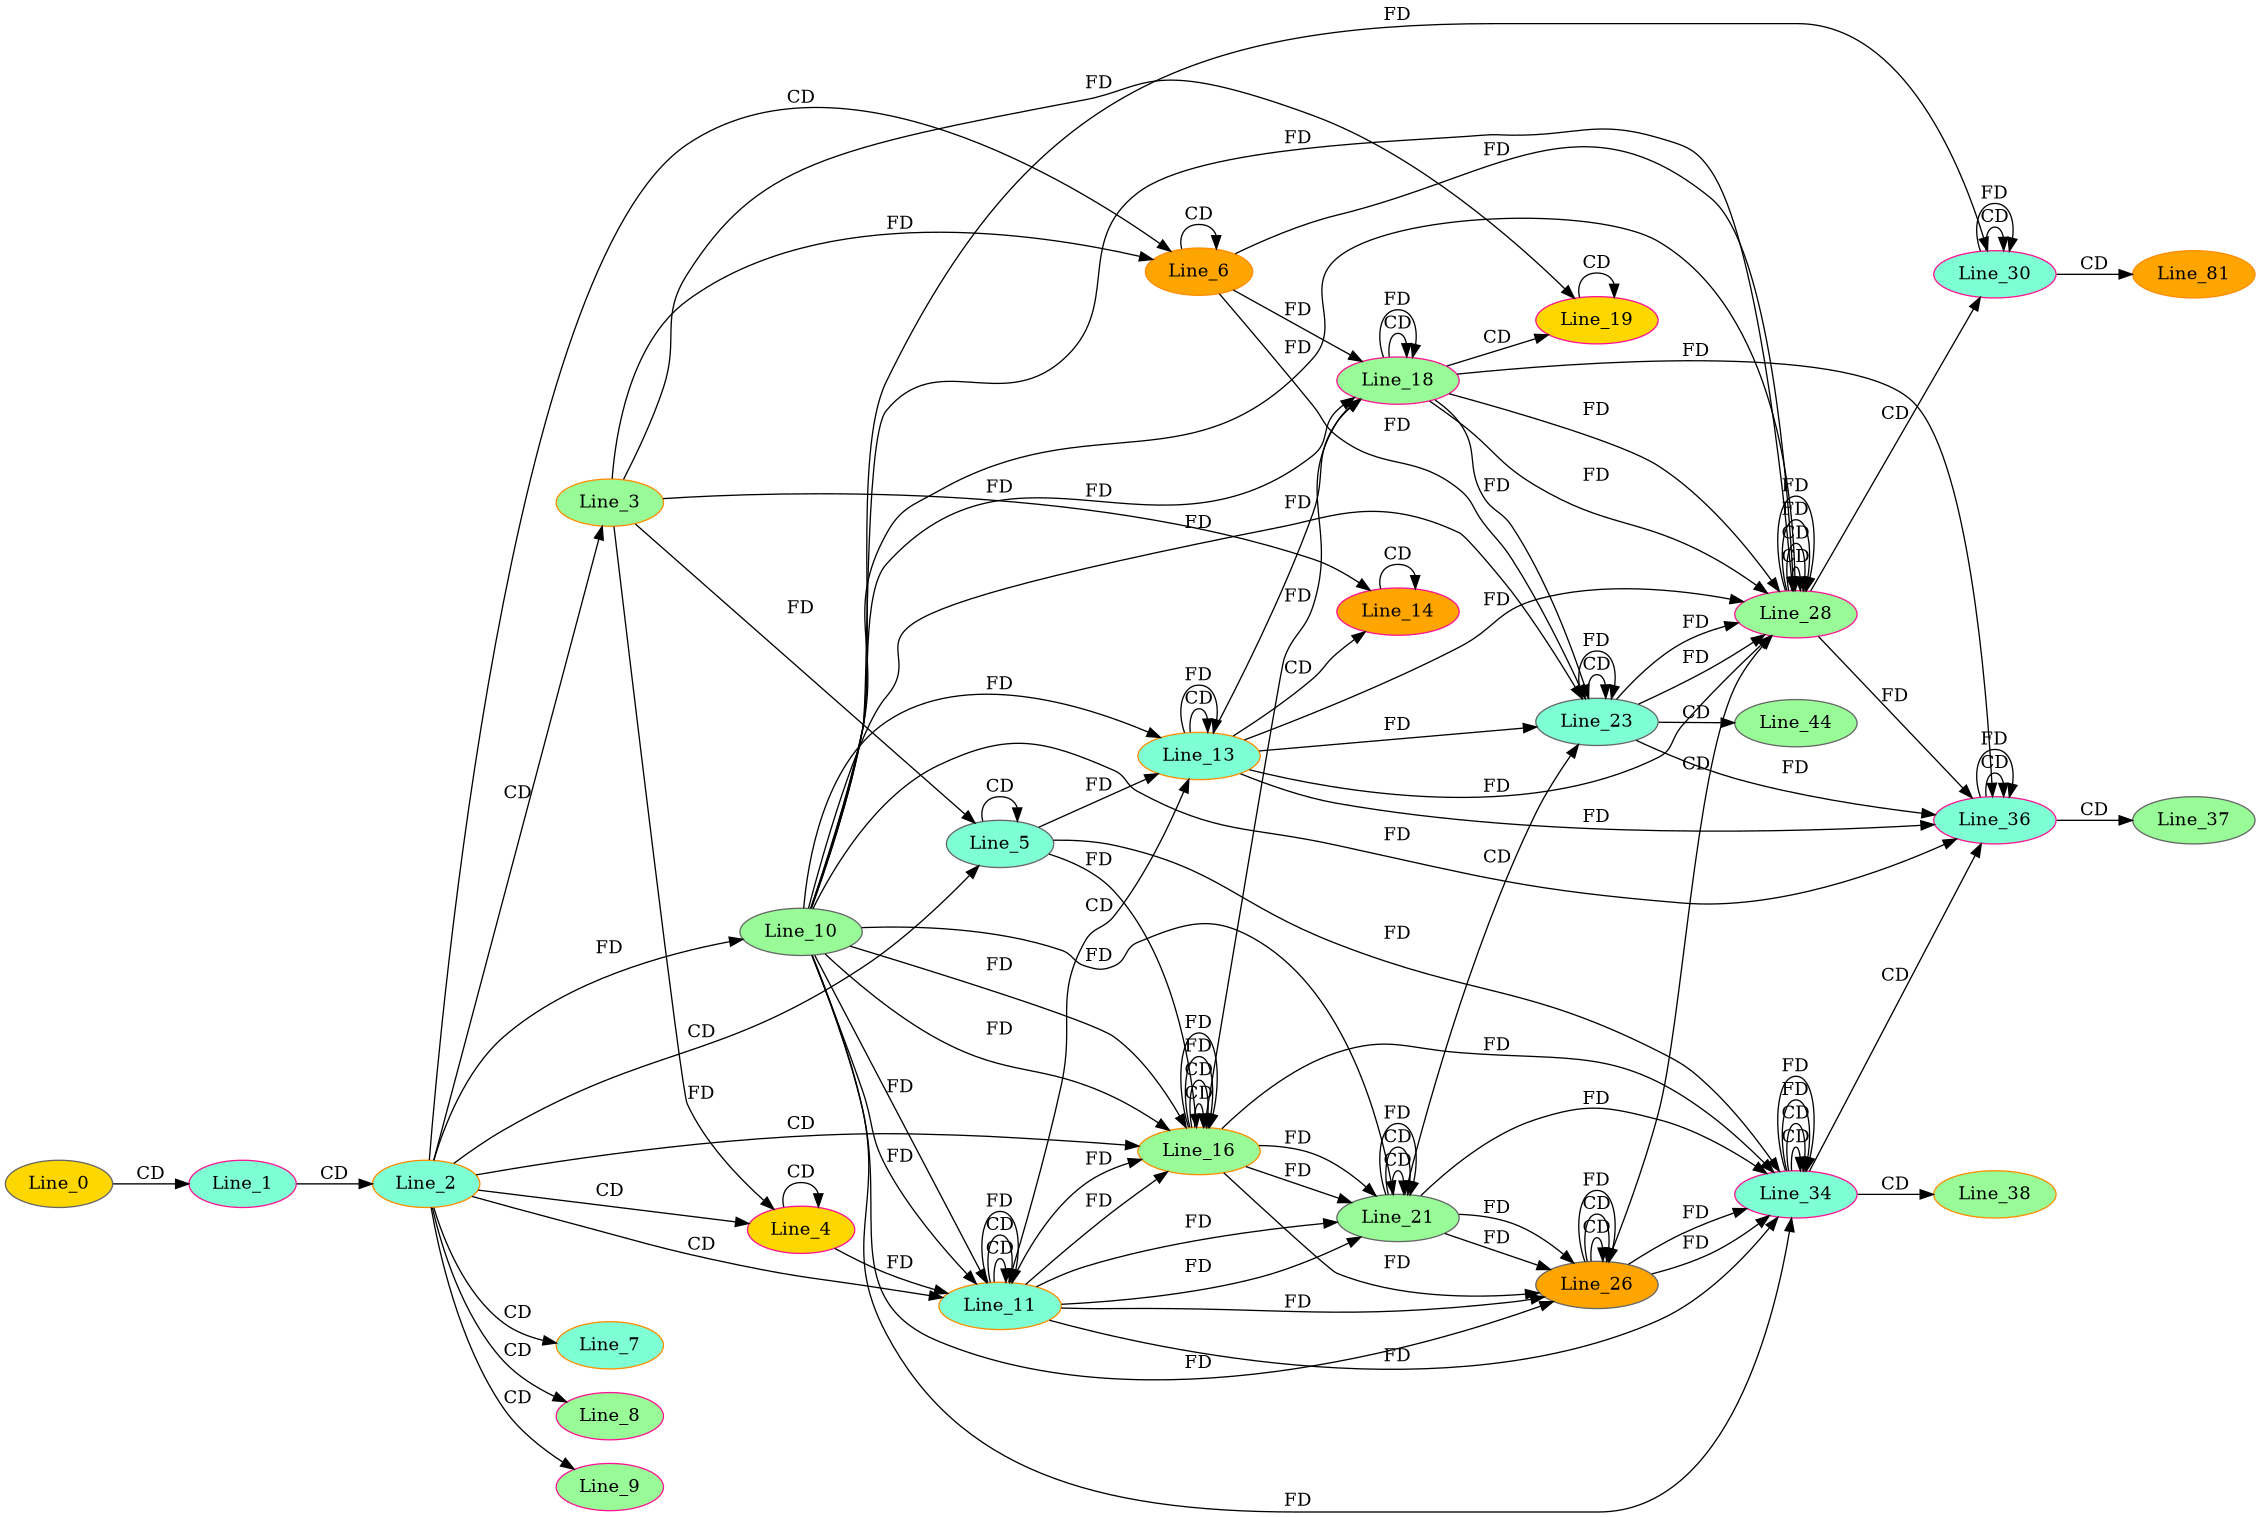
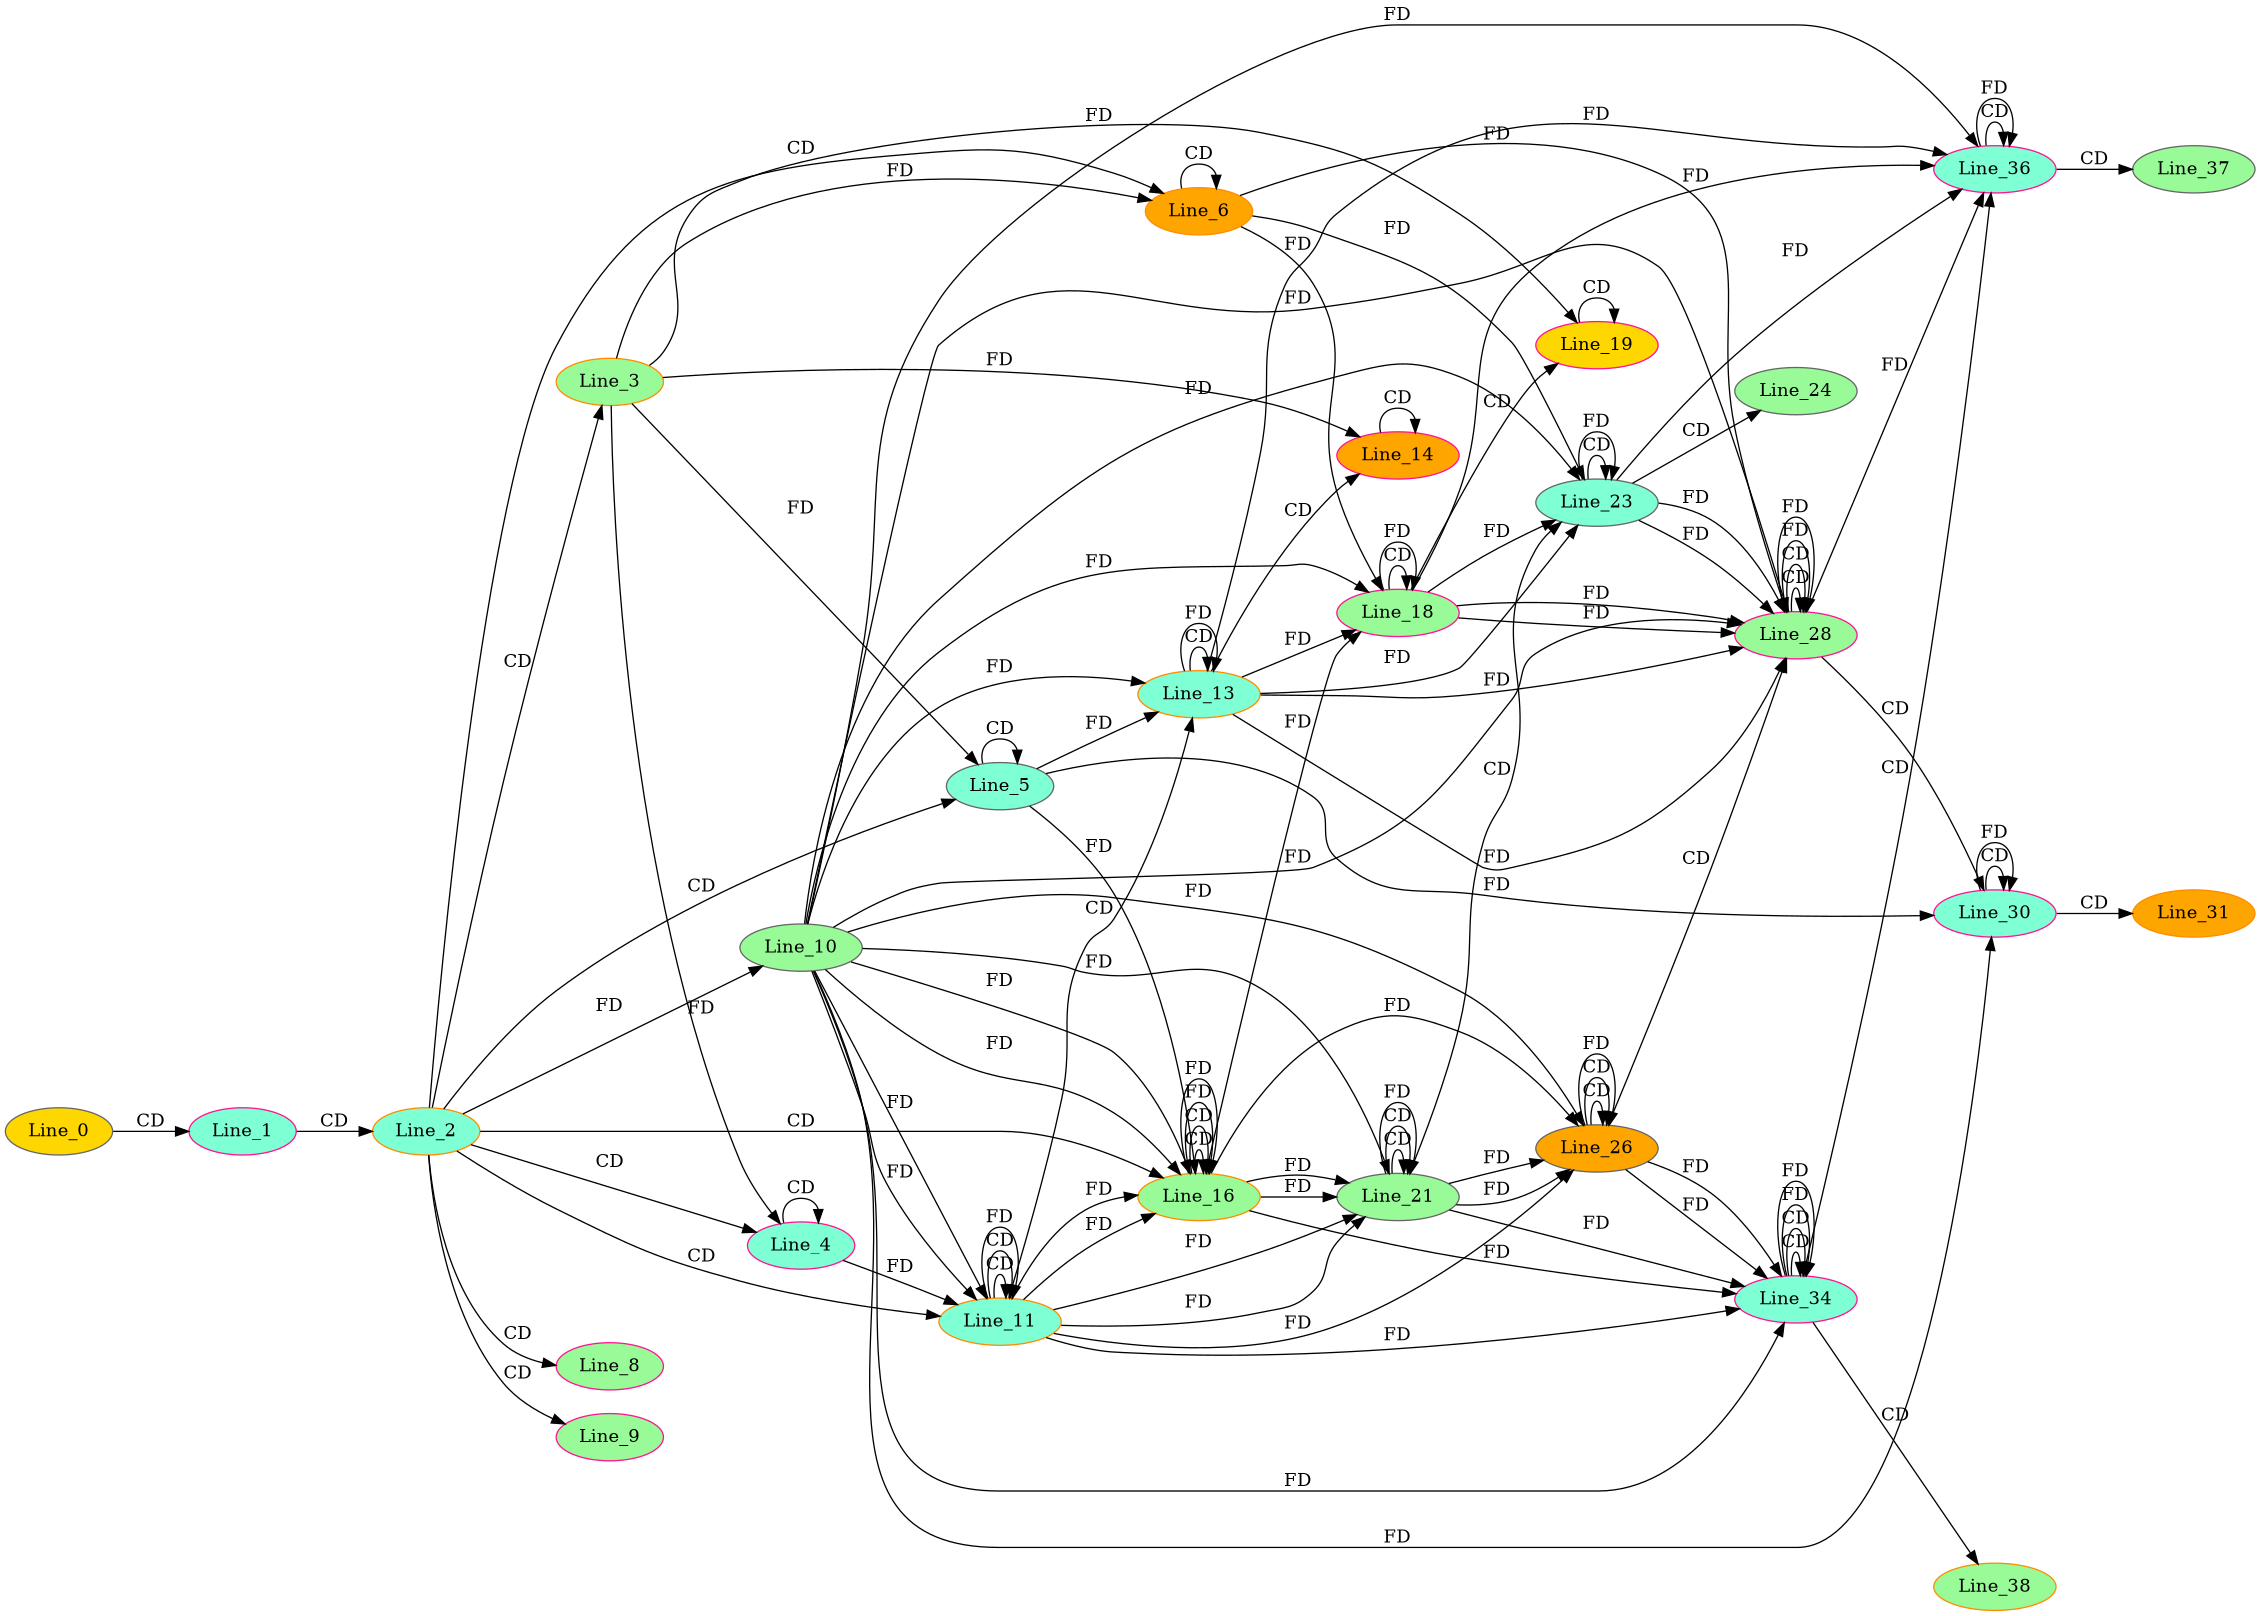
(2194, 274) -> (2194, 914)
(1796, 723) -> (1796, 391)
(1429, 974) -> (1452, 892)
(801, 1230) -> (801, 1246)
(610, 1345) -> none
